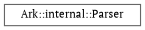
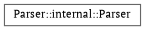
(72, 15) -> (72, 15)
